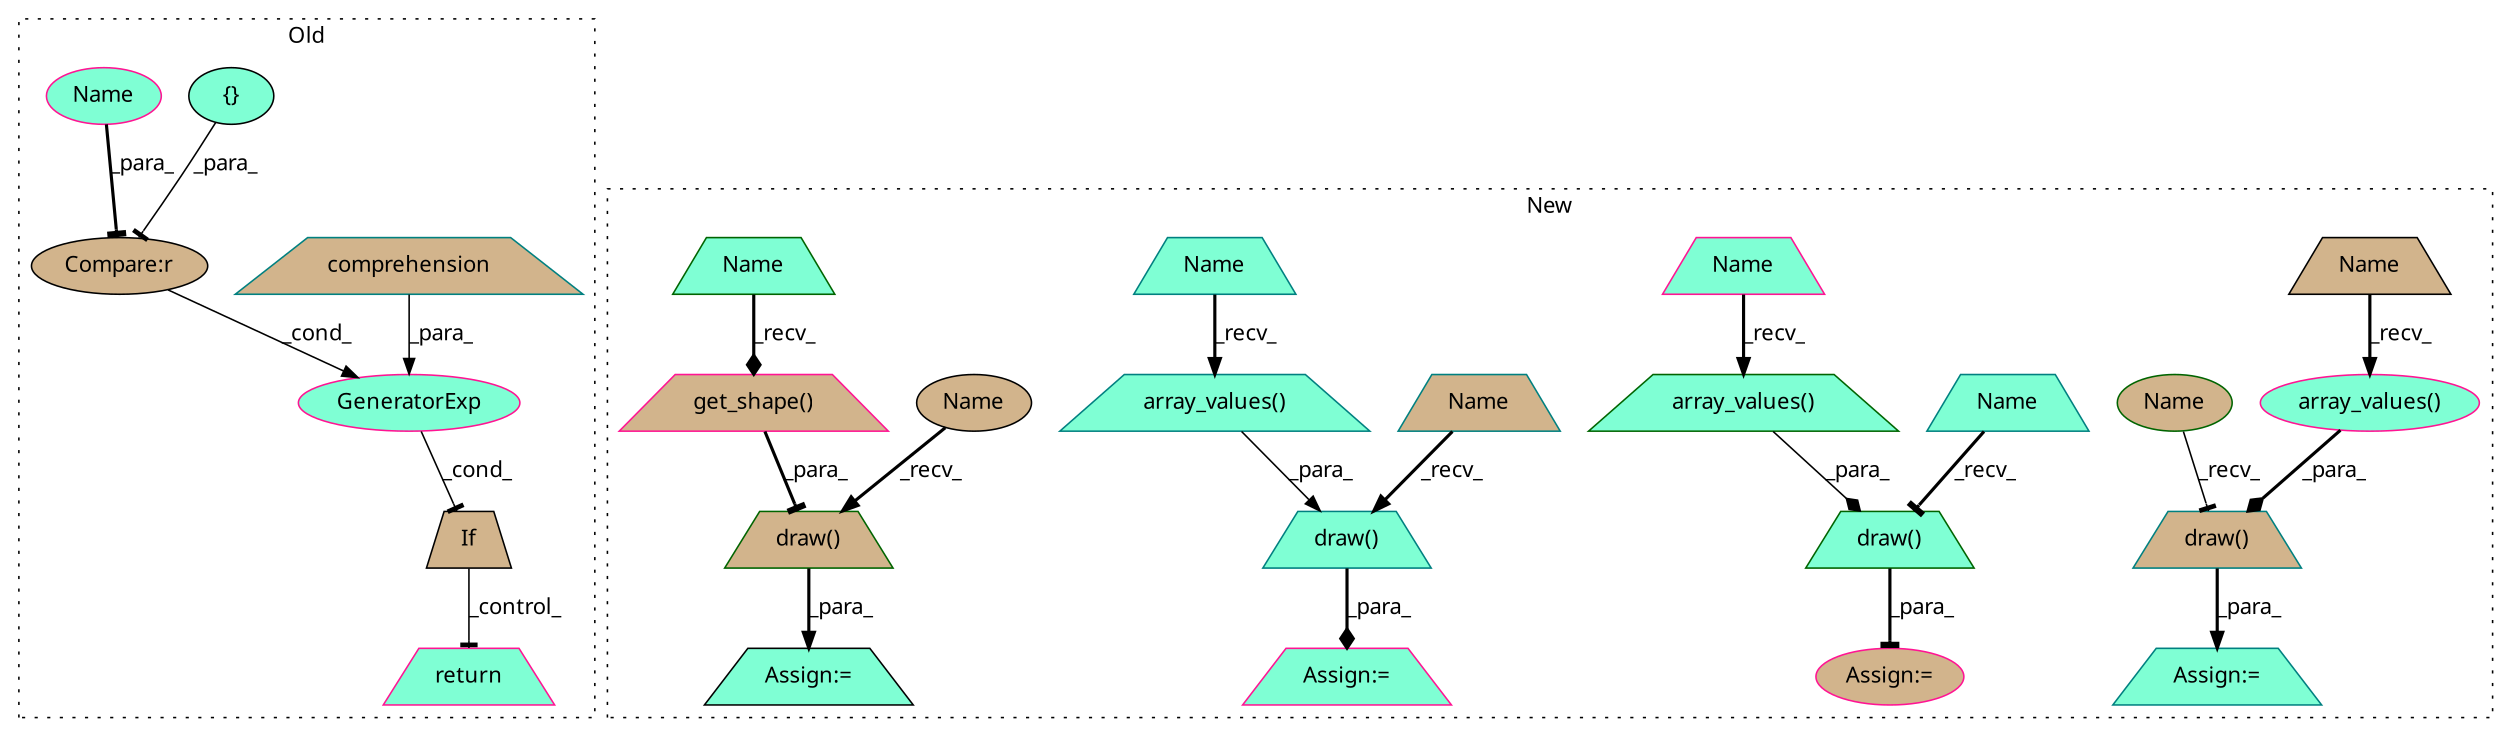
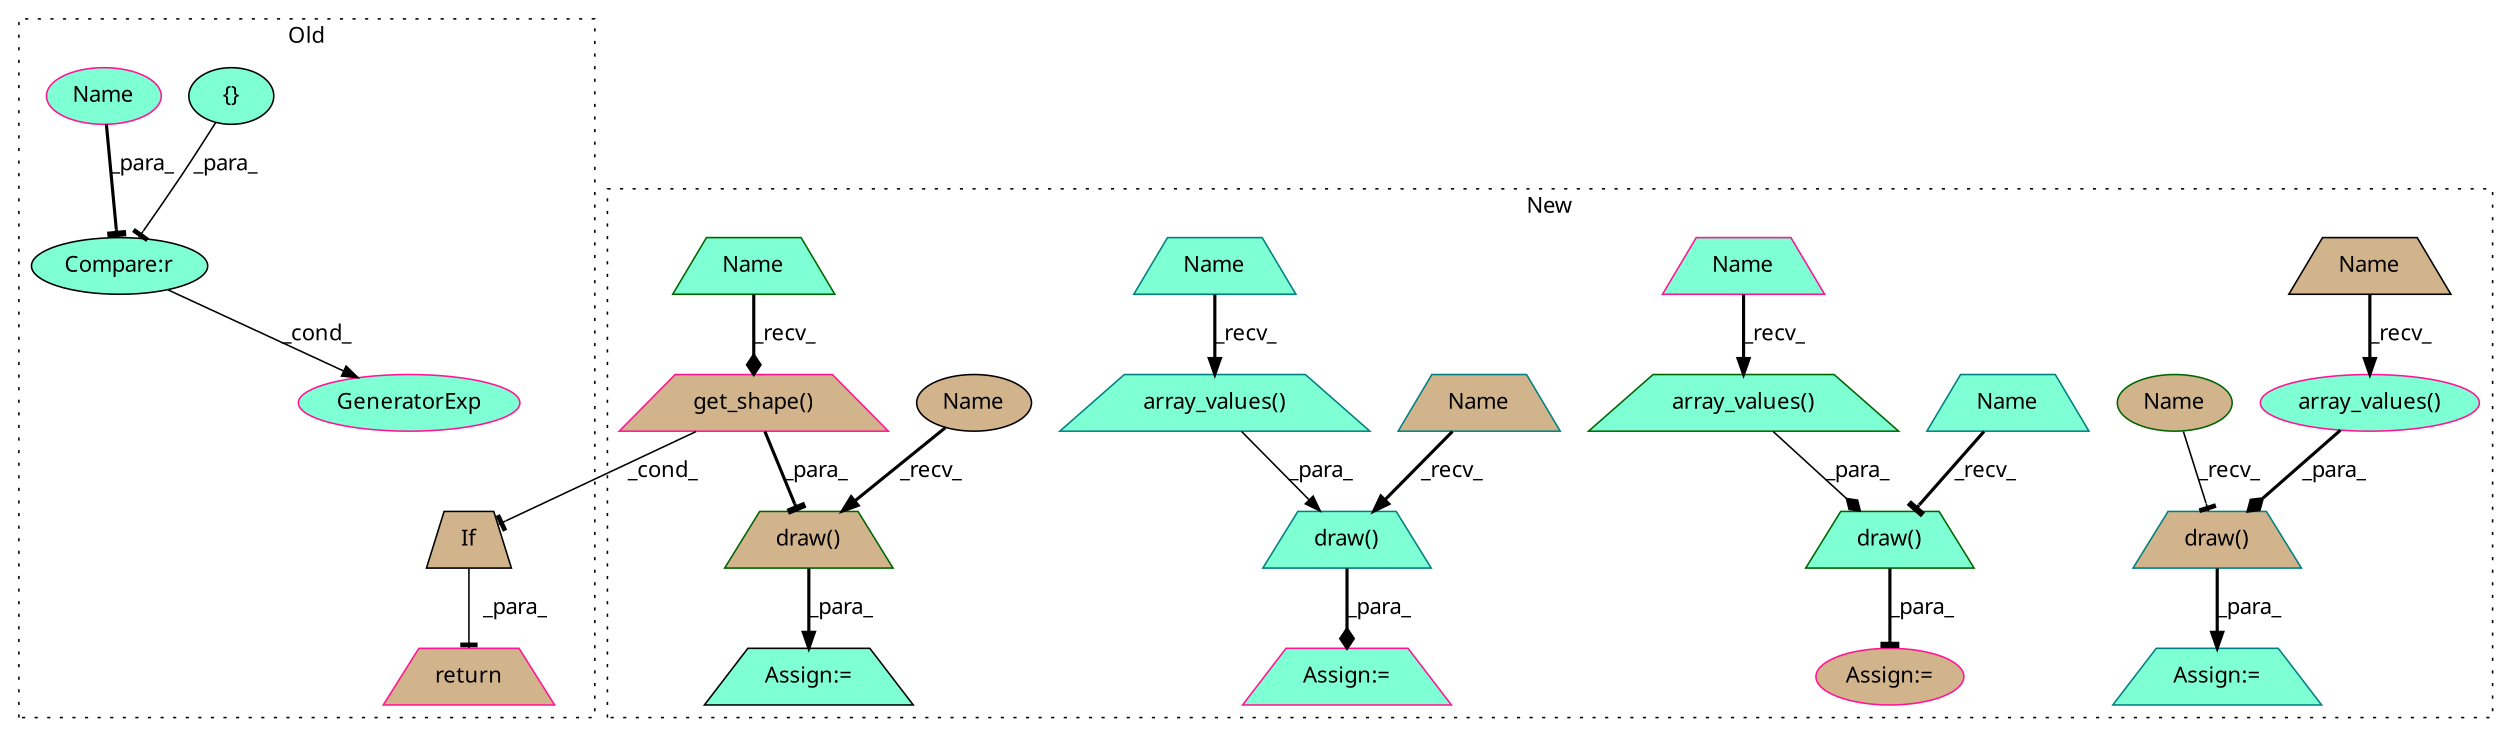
(120, 266) -> (120, 266)
(409, 266) -> none
(437, 468) -> (620, 467)
(515, 608) -> (515, 608)
(469, 677) -> (469, 677)
